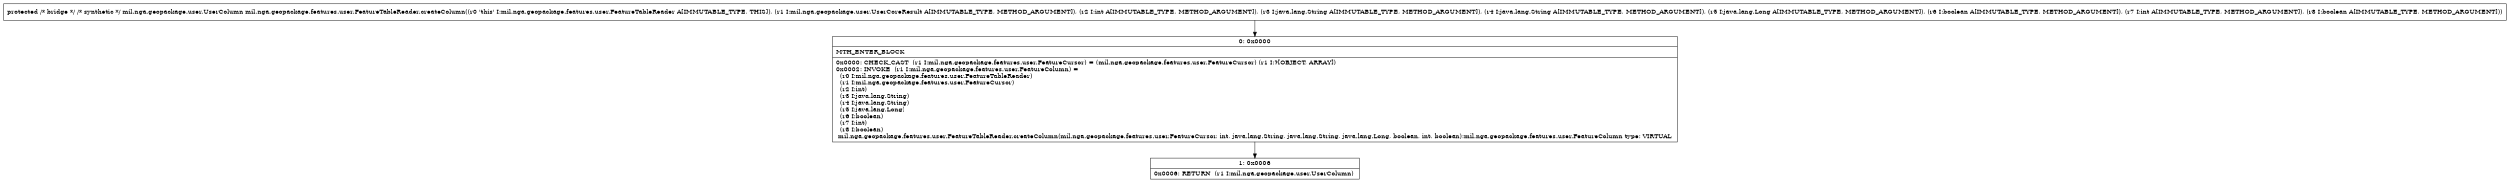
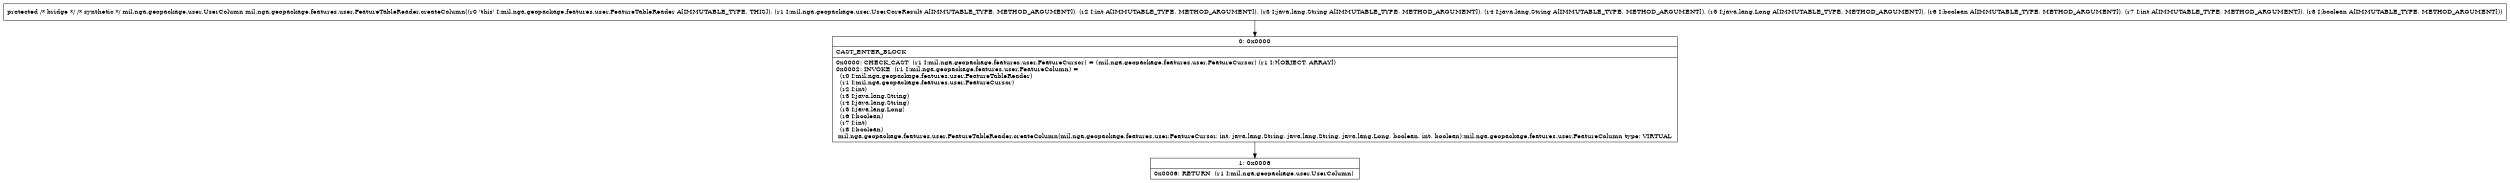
(871, 52) -> (871, 52)
